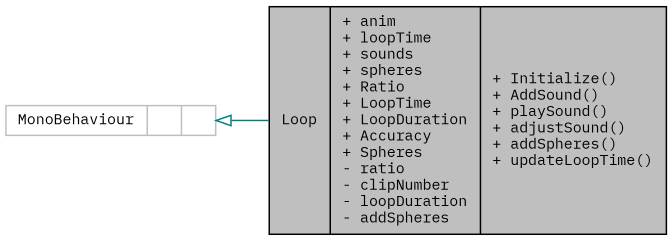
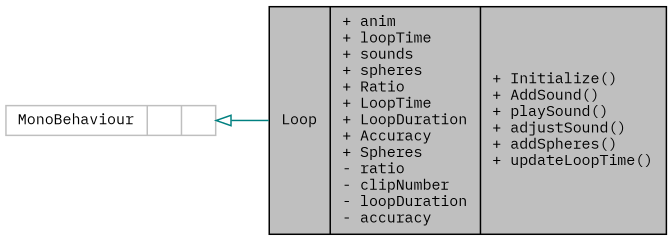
(396, 218) -> (387, 218)
